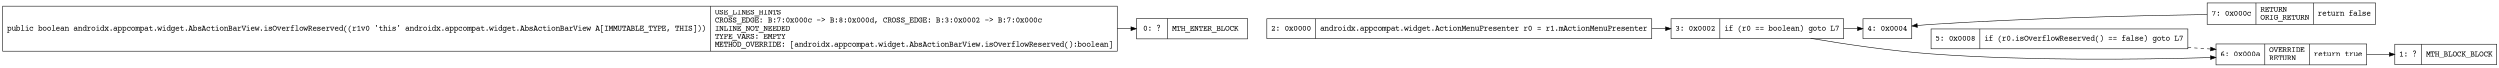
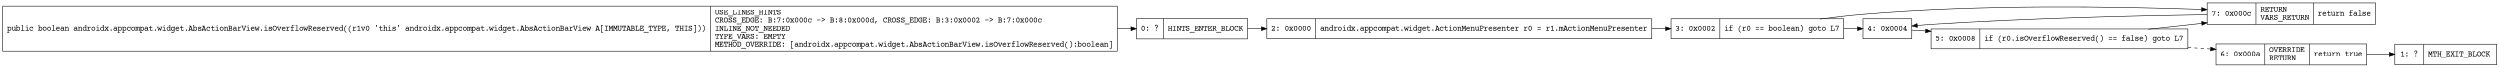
(2285, 17) -> (2285, 17)
none -> (2175, 26)
(1205, 28) -> (1205, 28)
none -> (1254, 29)
none -> (1919, 31)
(2459, 54) -> (2459, 54)
(2010, 58) -> (2011, 7)
